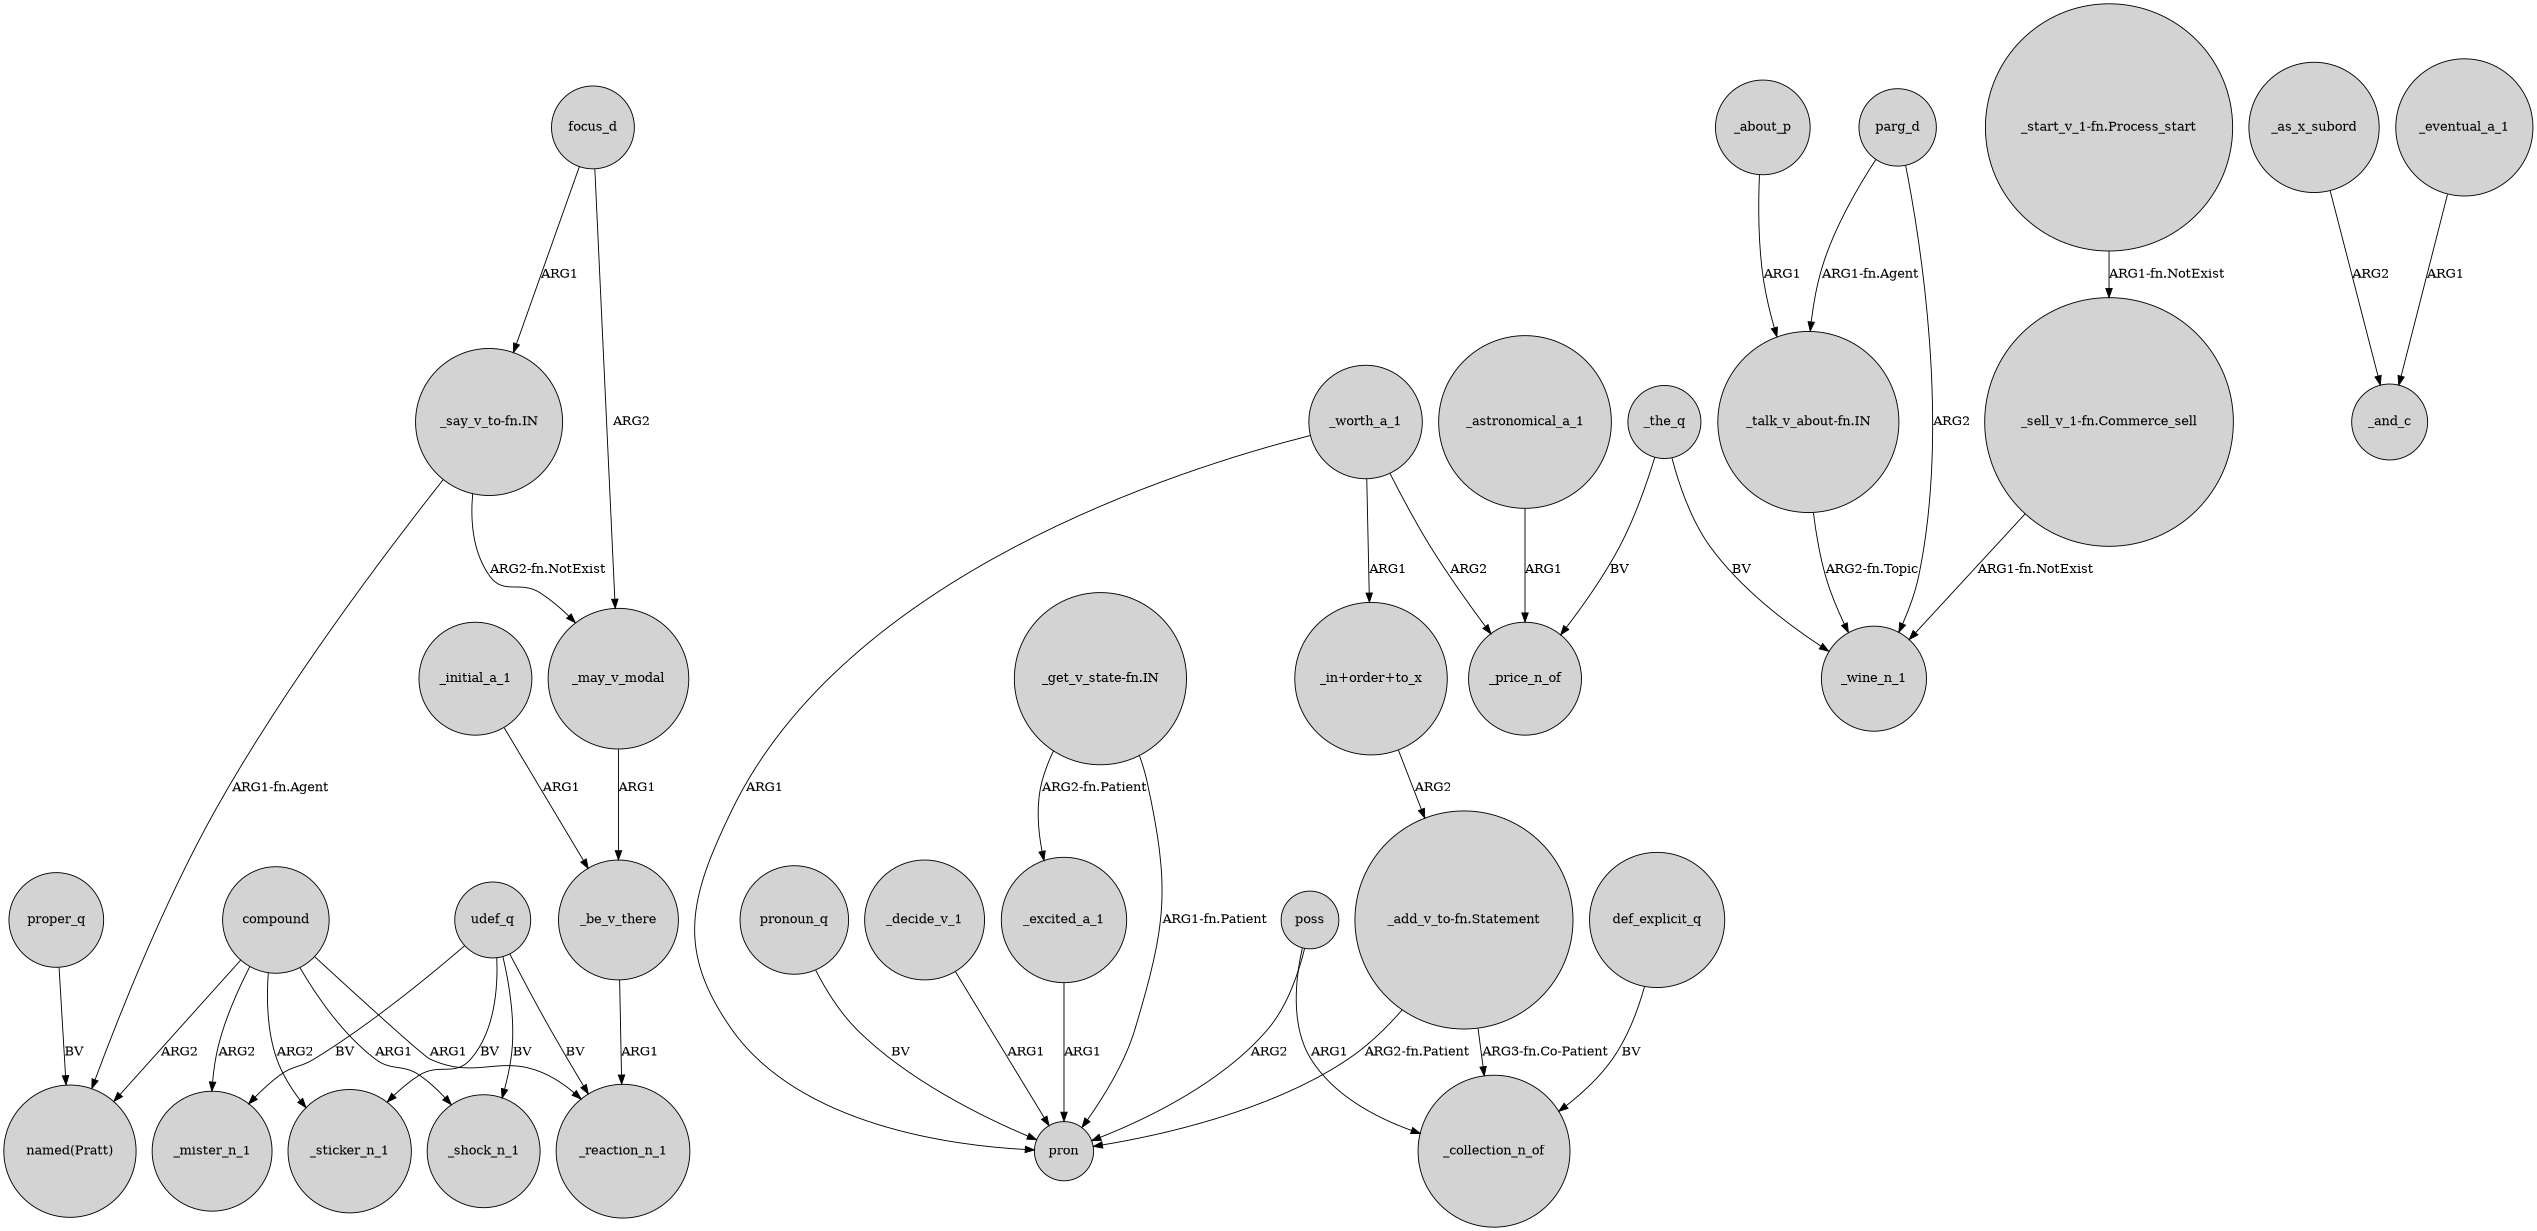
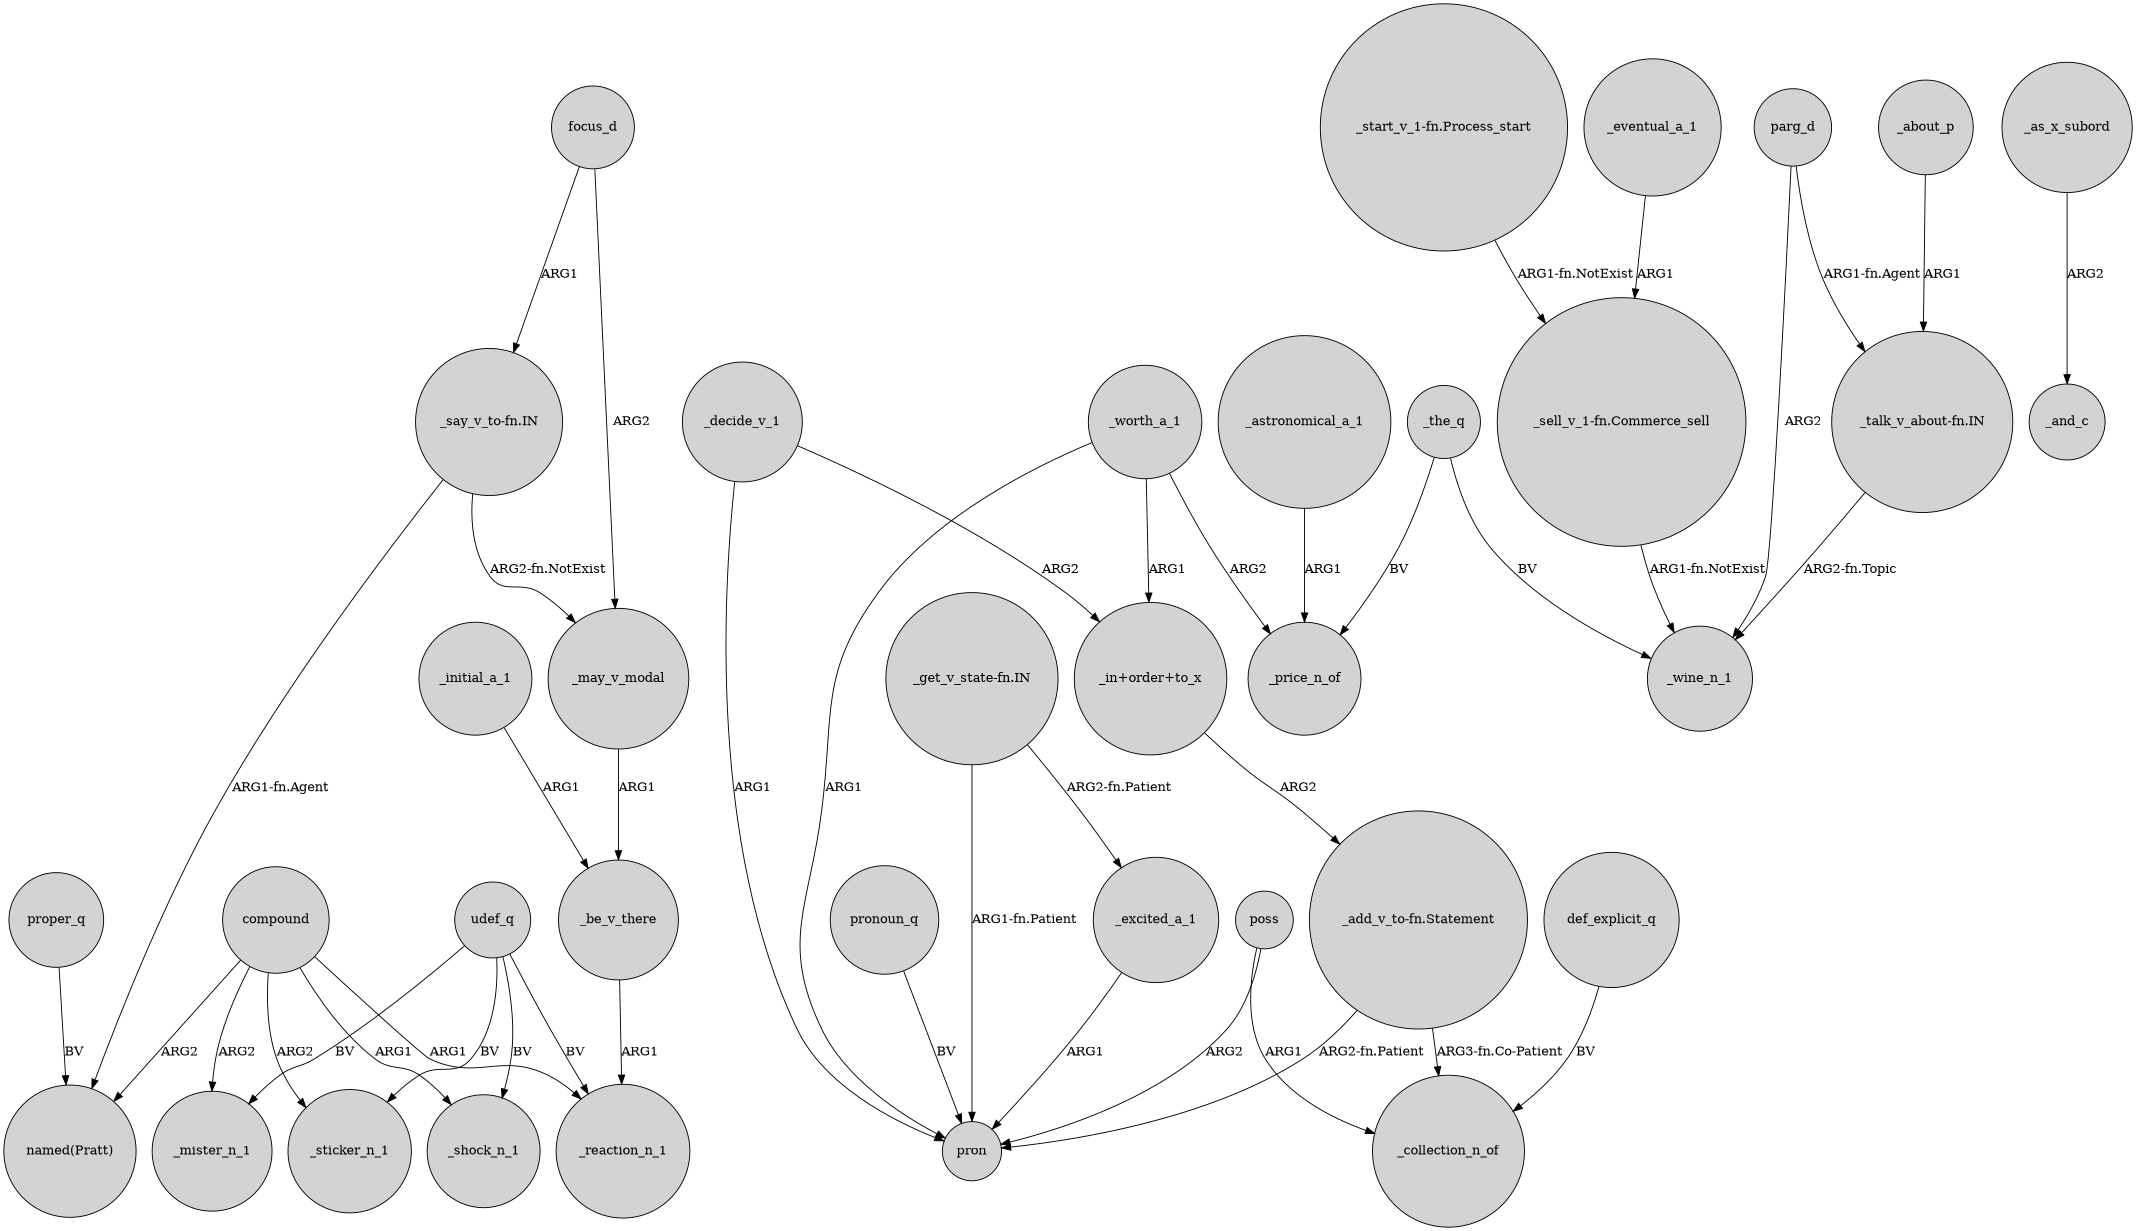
(2424, 285) -> (1640, 242)
none -> (943, 517)
